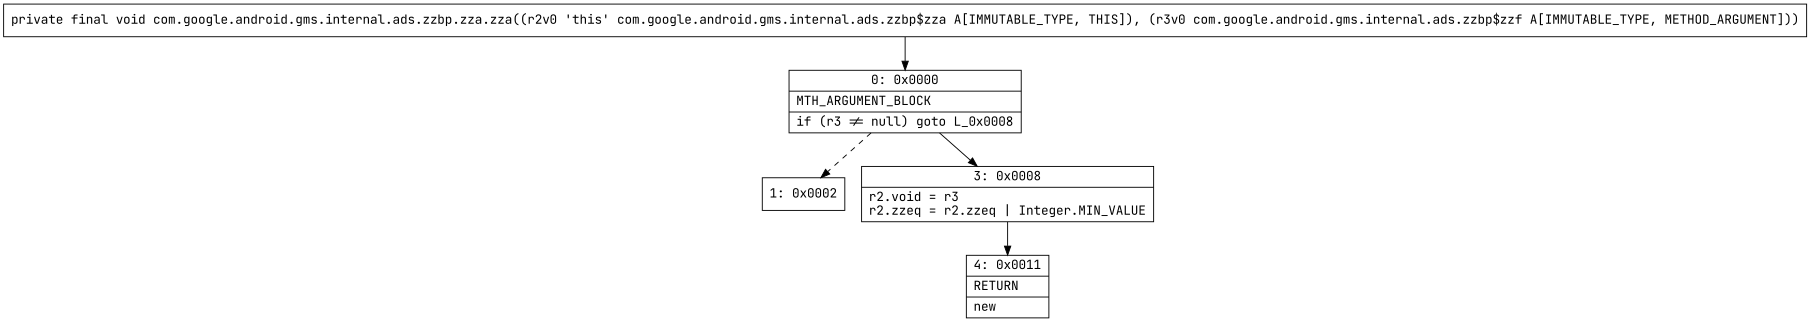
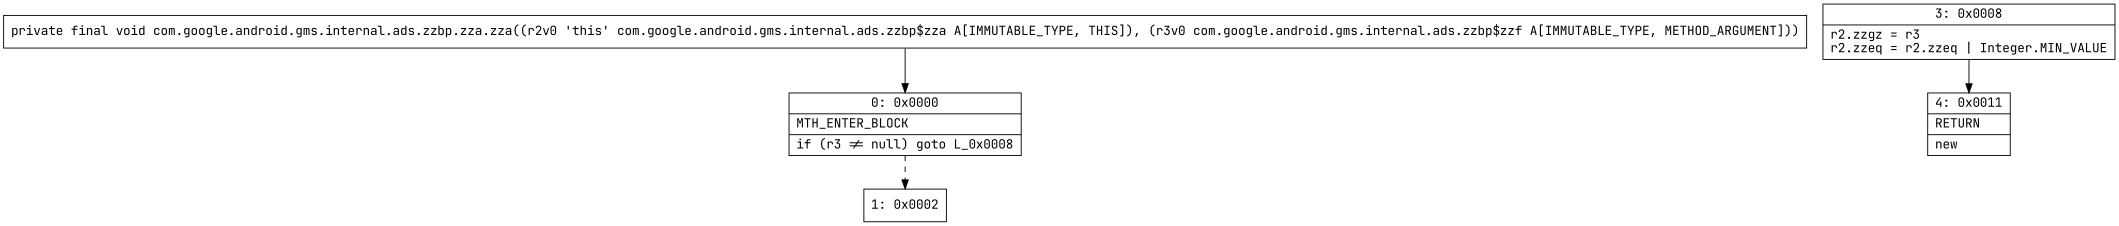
(864, 101) -> (853, 124)
(955, 147) -> none
(914, 197) -> (1876, 35)
